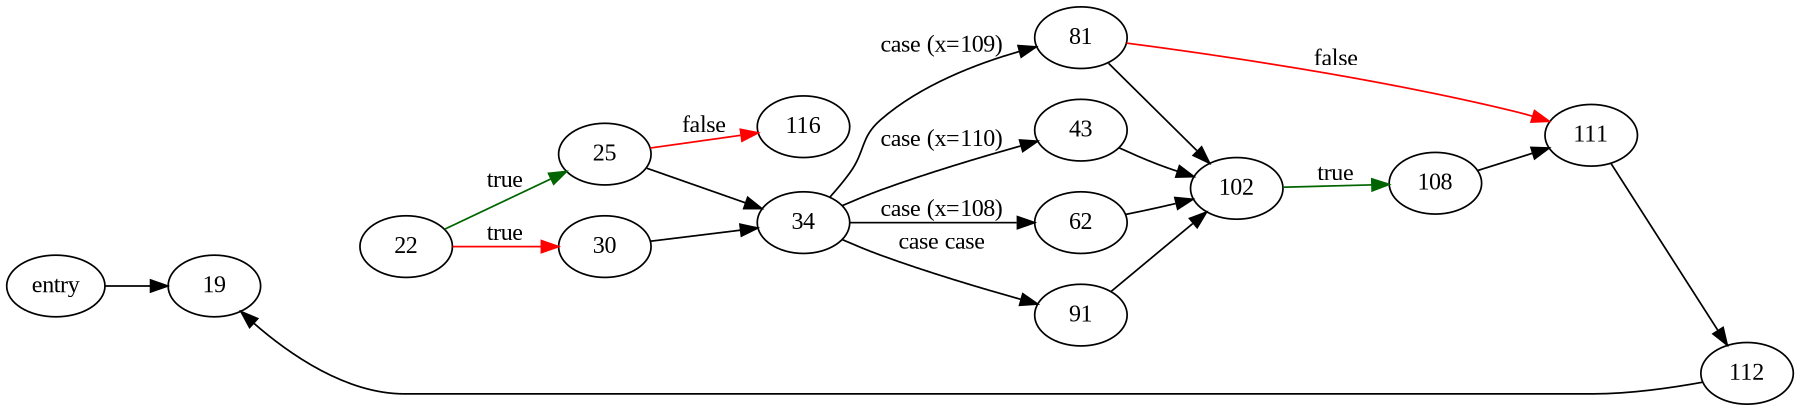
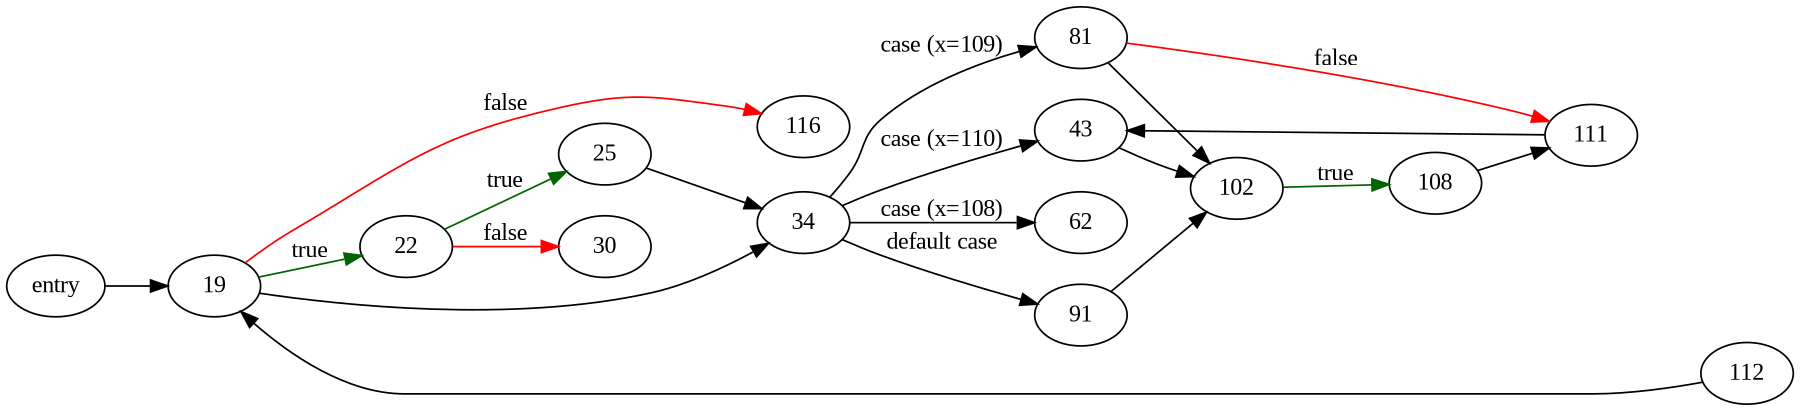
(696, 142) -> (479, 130)
(1151, 209) -> none
(506, 234) -> (506, 234)
(696, 236) -> (510, 309)
(942, 242) -> (942, 242)
(1665, 247) -> (1345, 133)
none -> (302, 268)
